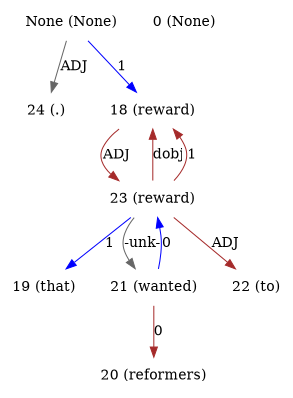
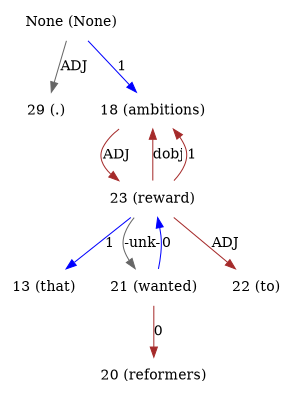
(184, 22) -> none
(46, 111) -> (46, 111)
(153, 111) -> (153, 111)
(44, 287) -> (44, 287)
